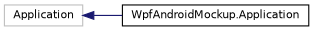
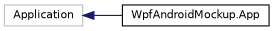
(216, 15) -> (196, 15)
